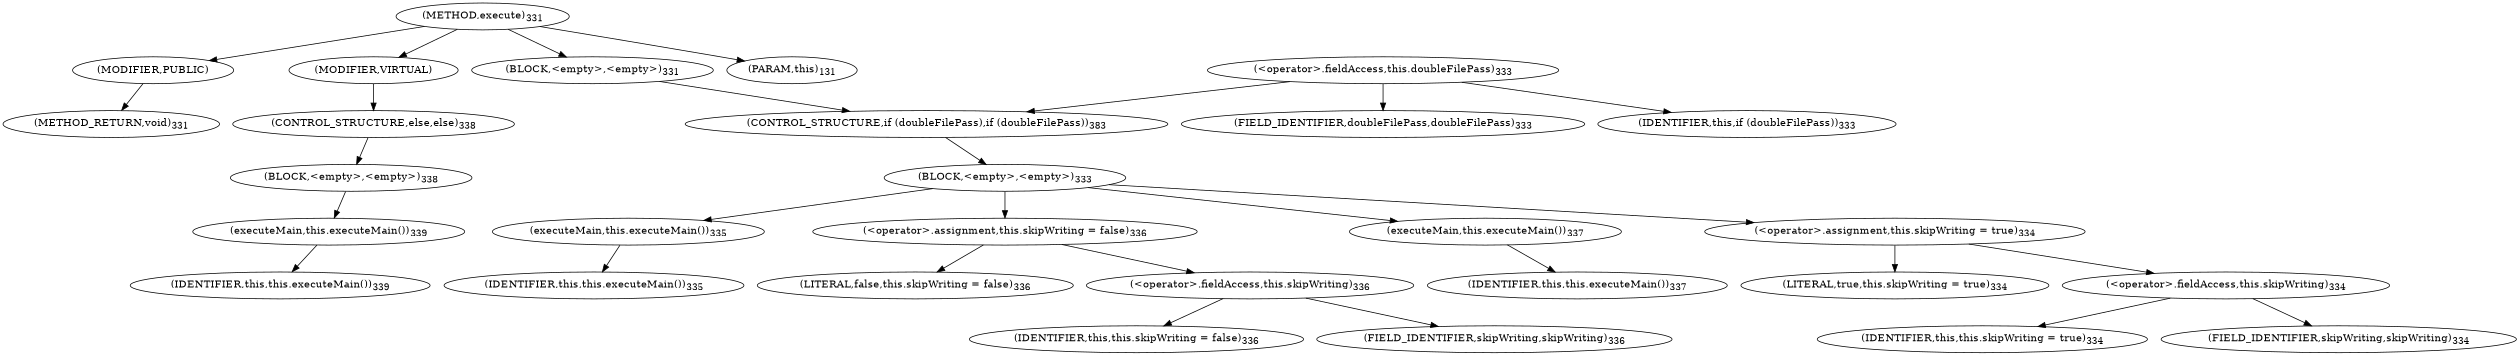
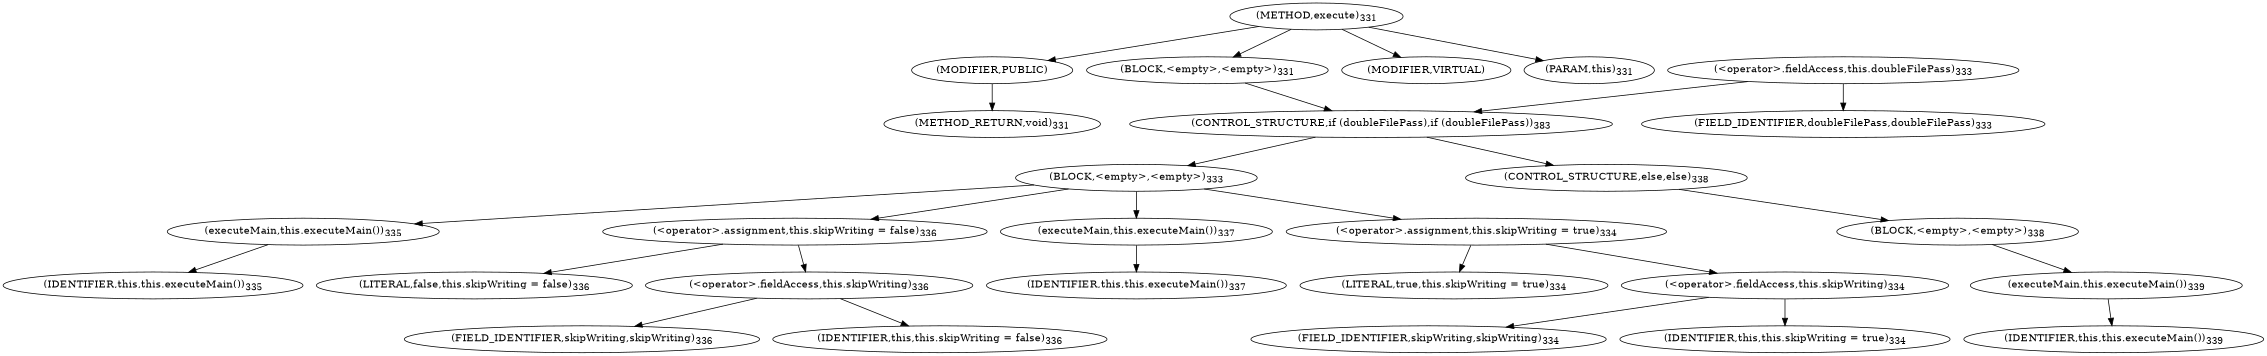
(828, 69) -> (1625, 69)
(374, 93) -> (1486, 150)
(1747, 124) -> none
